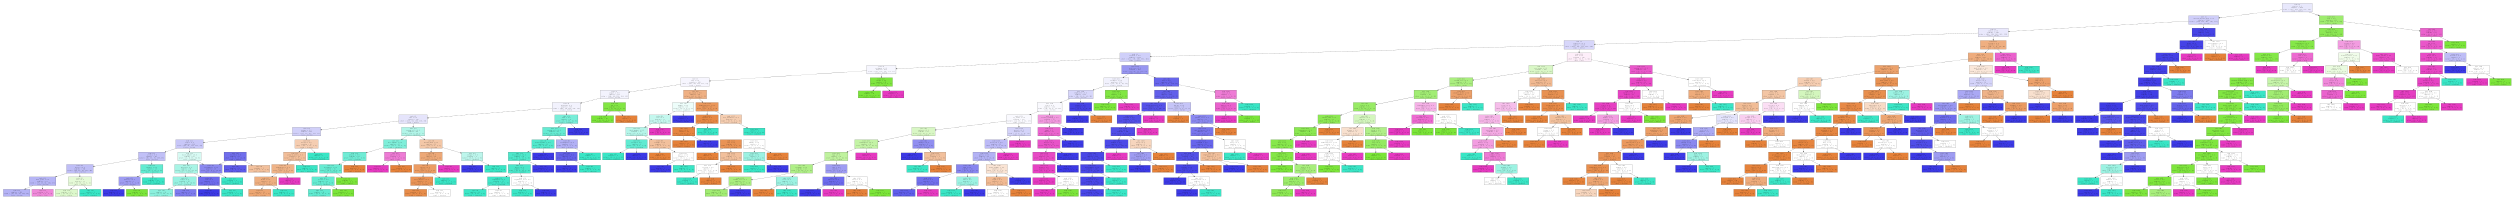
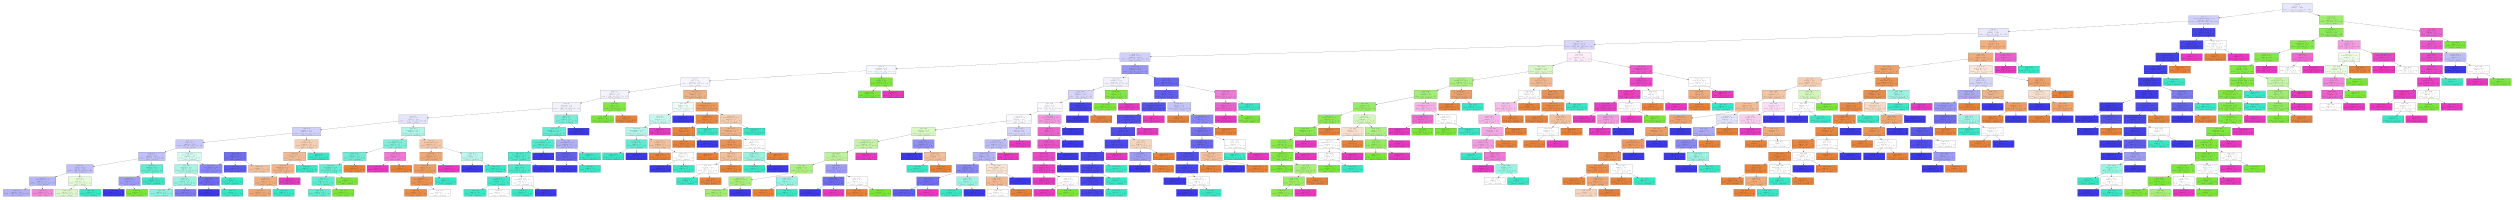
none -> (2242, 70)
none -> (731, 132)
